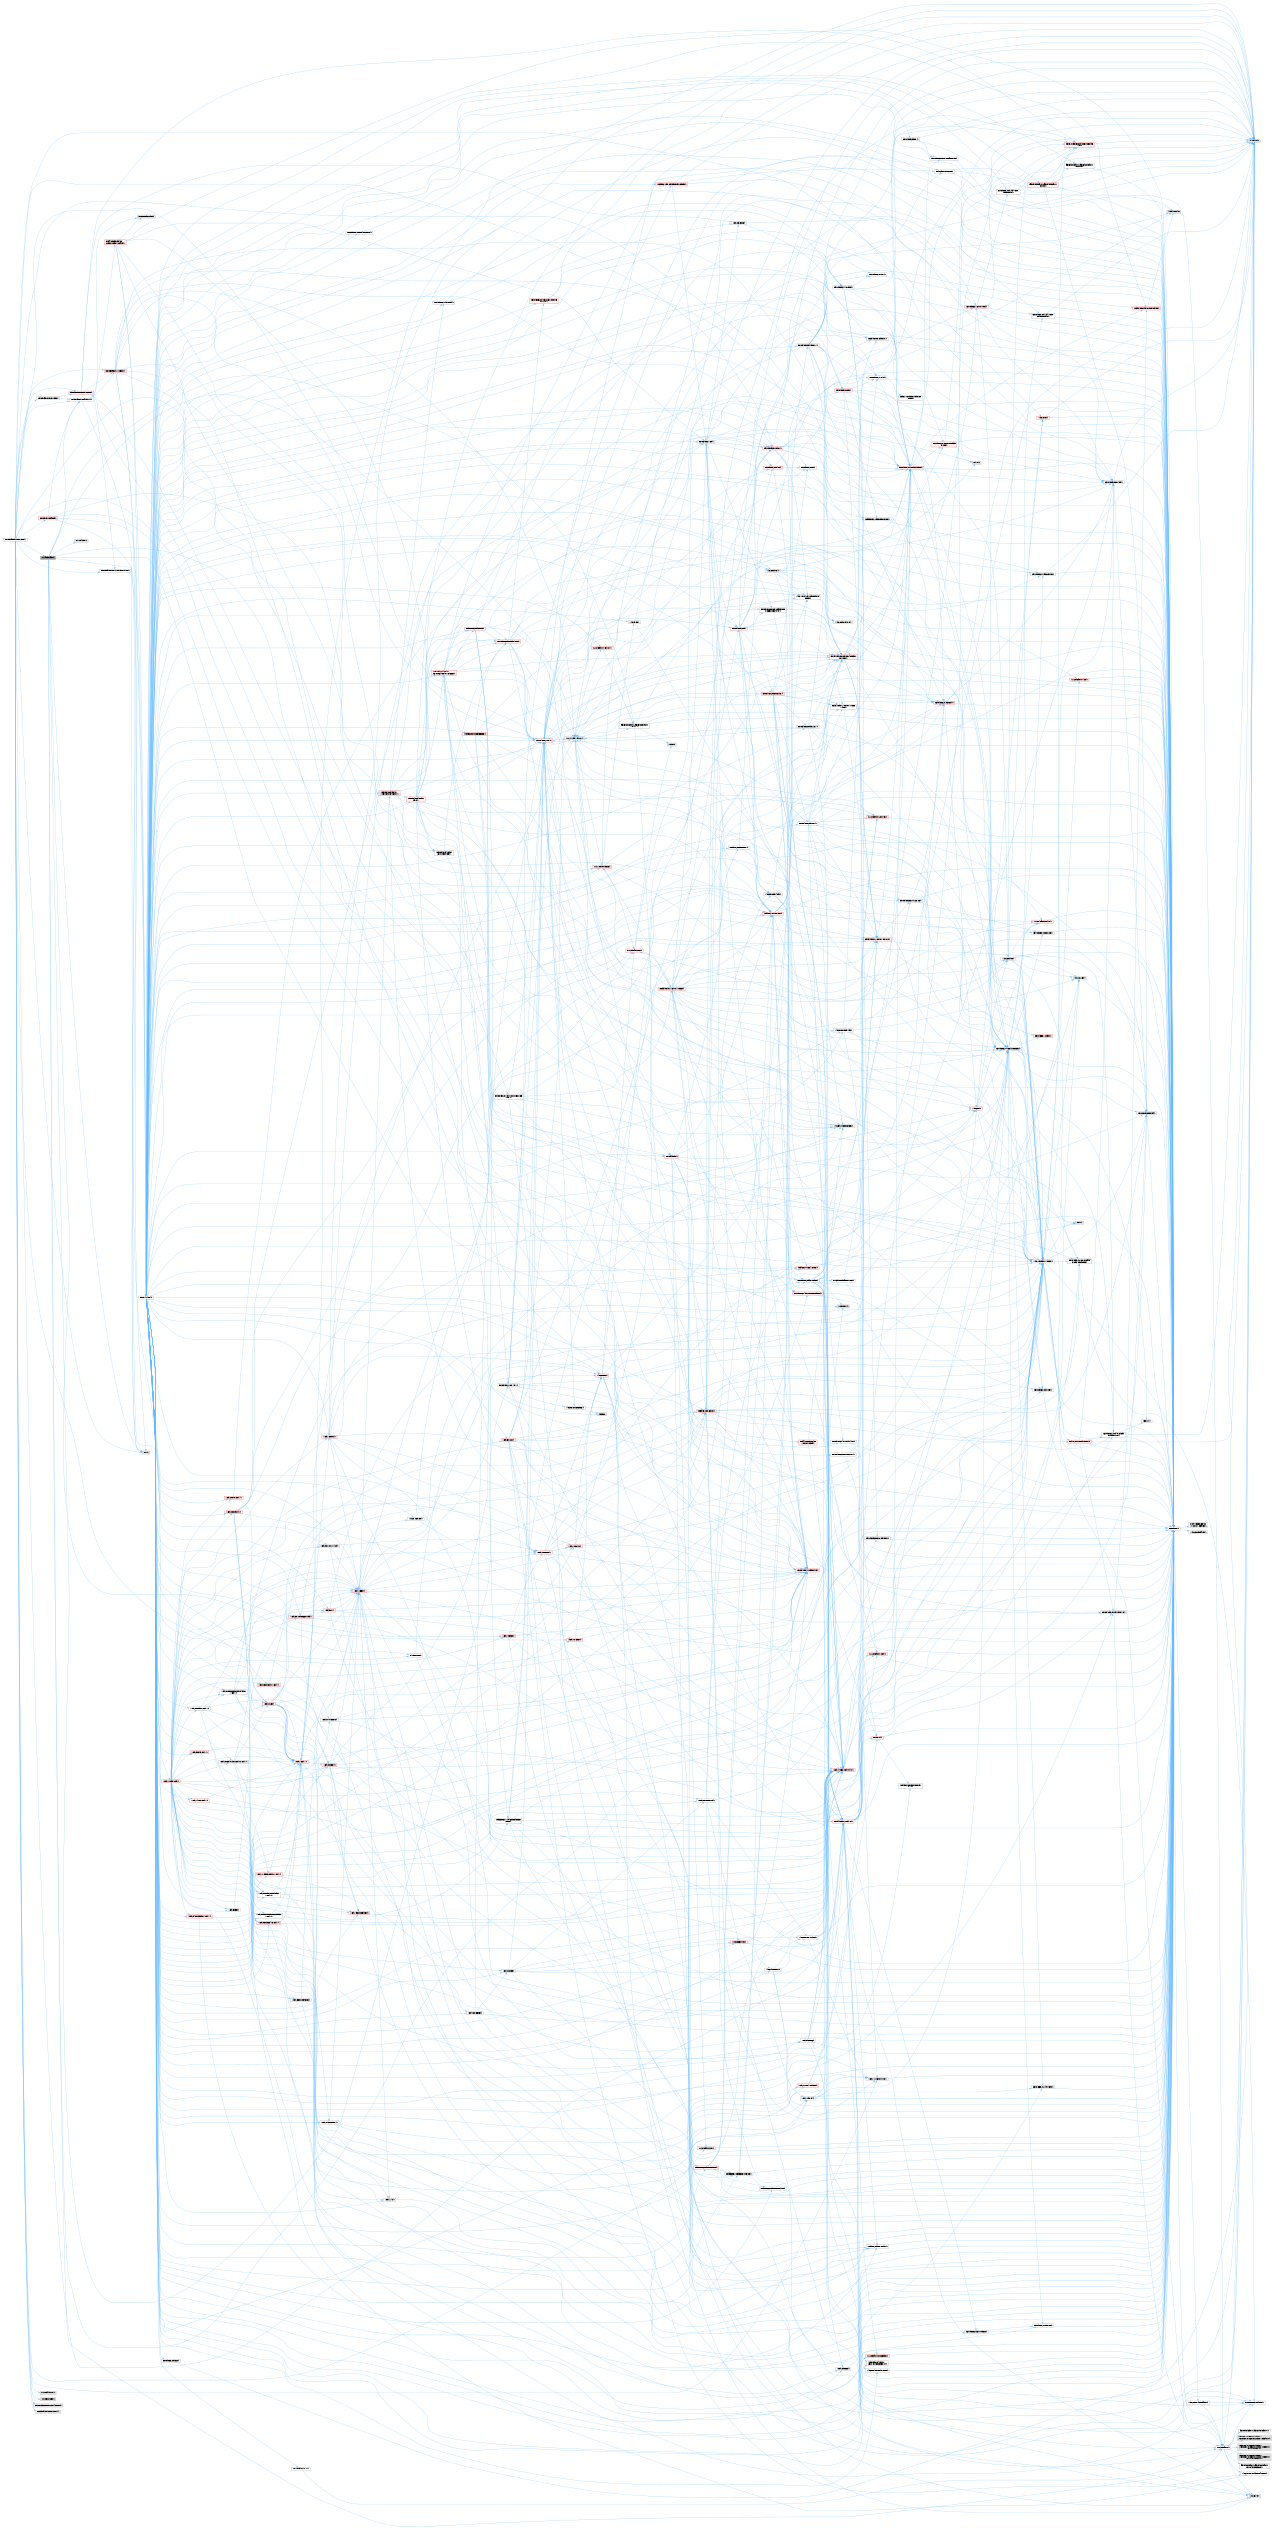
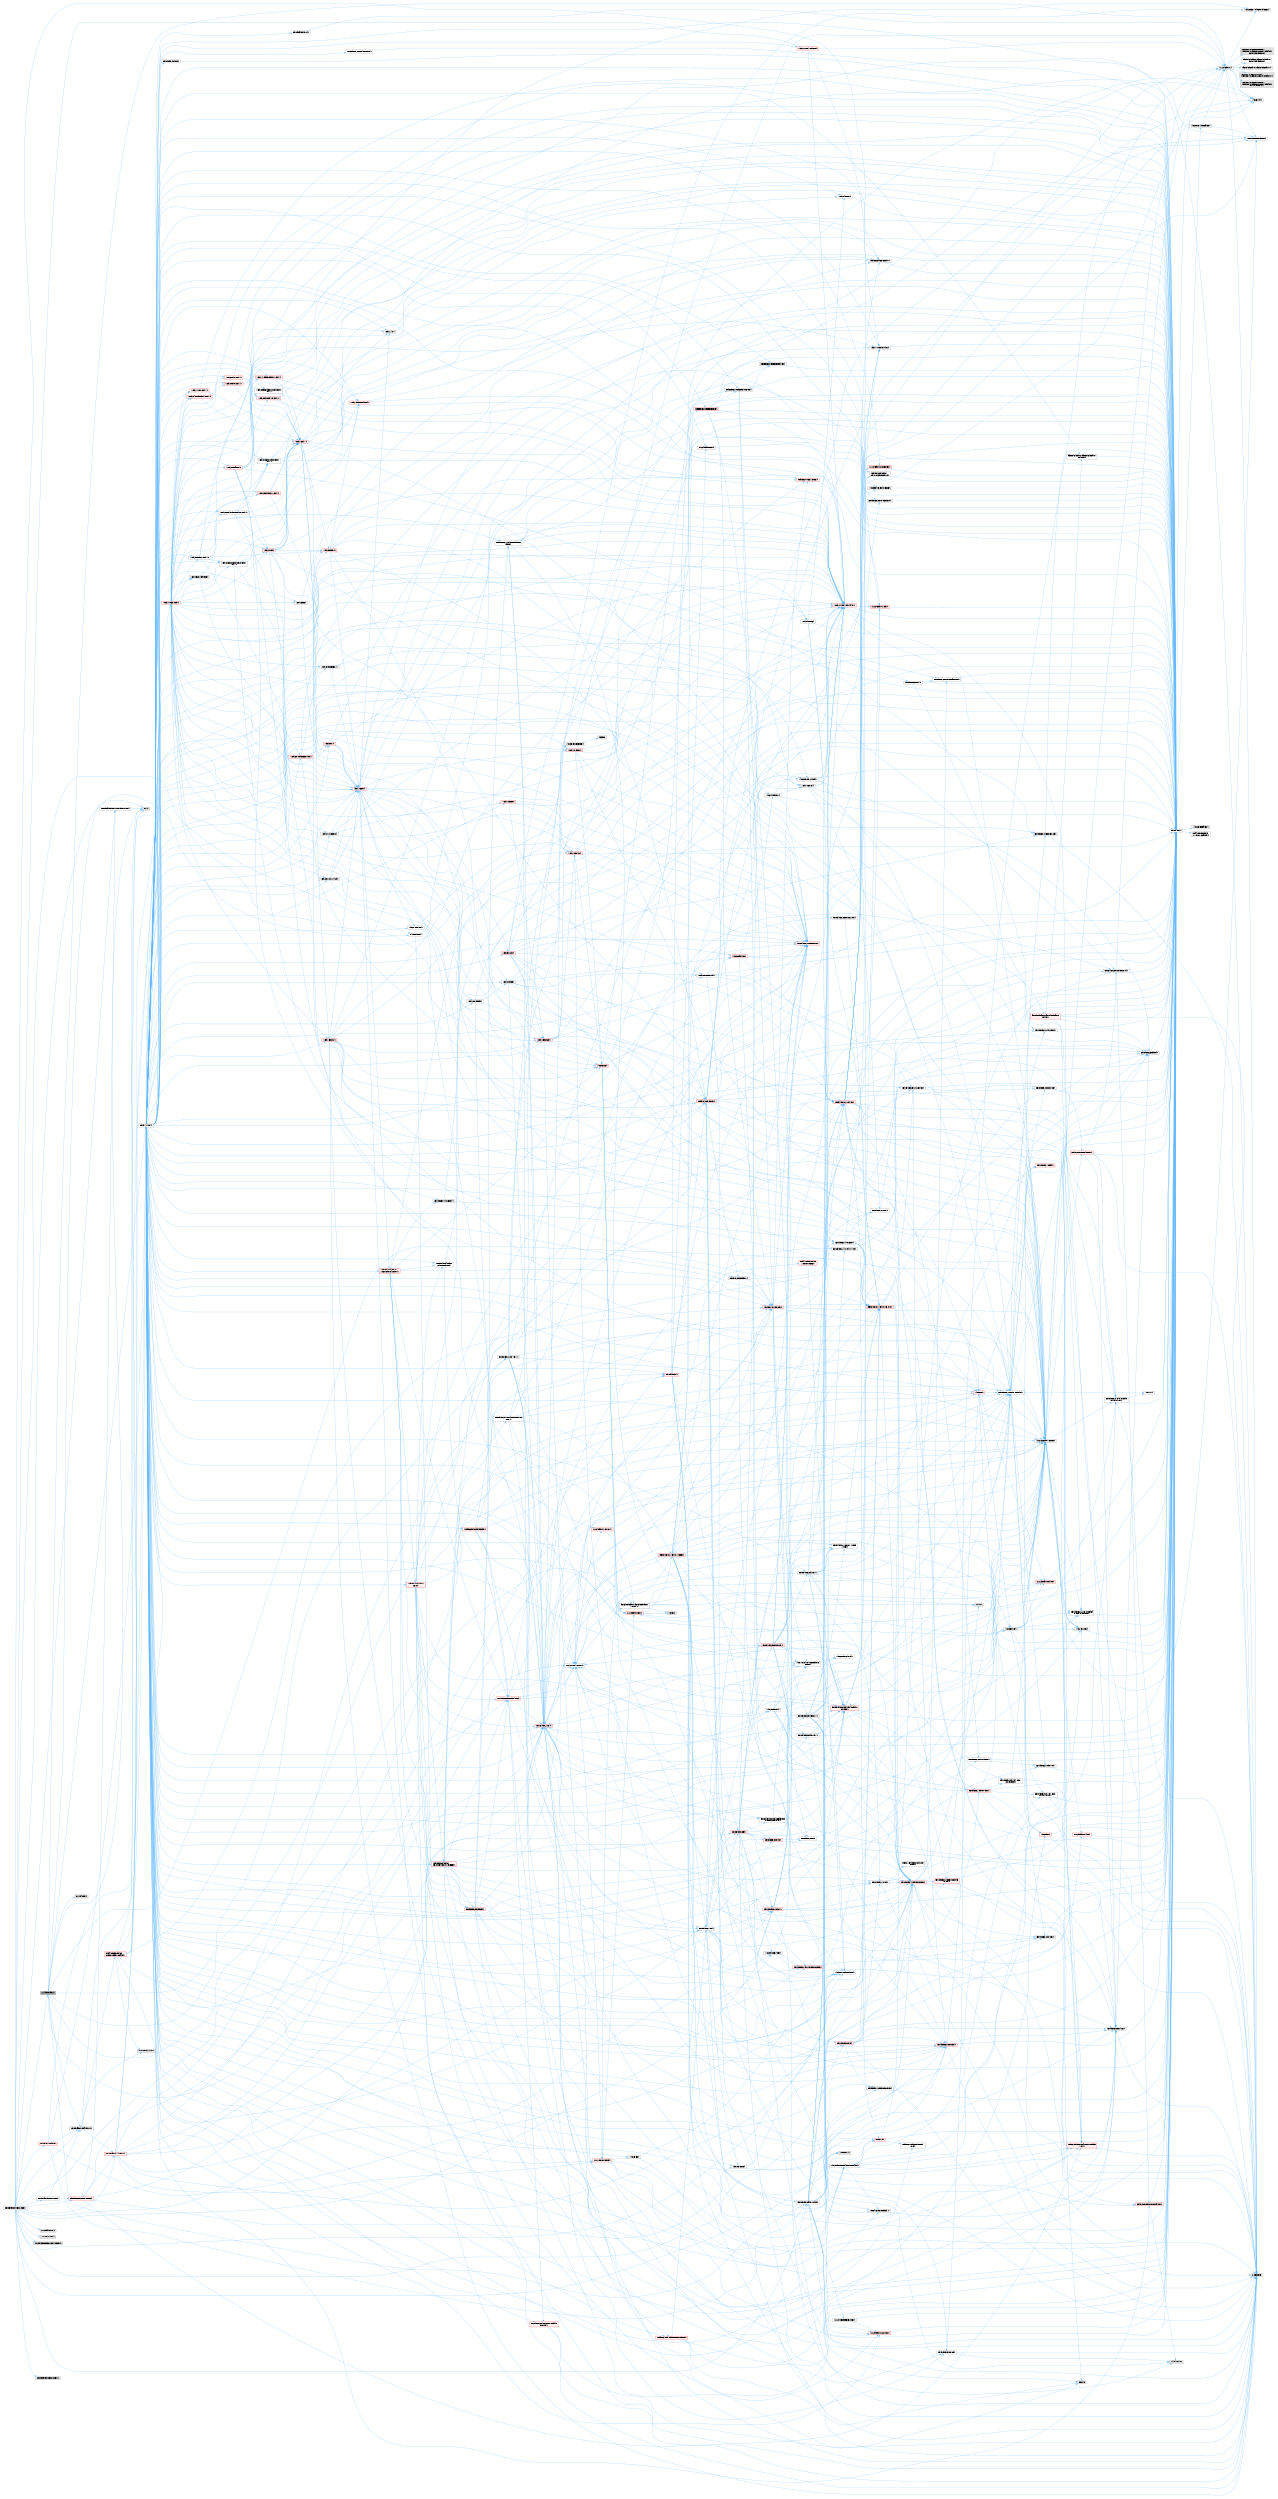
(843, 1030) -> (845, 2166)
(393, 1332) -> (295, 943)
